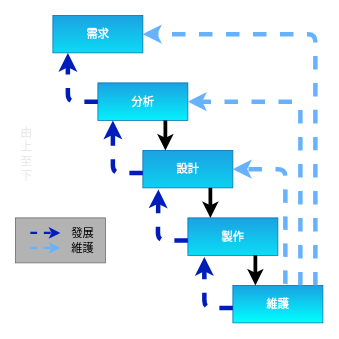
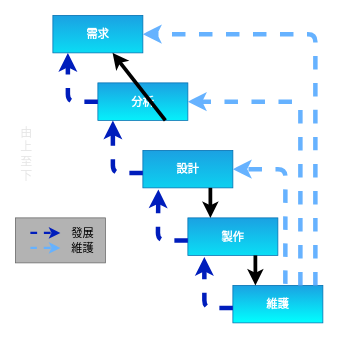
(165, 130) -> (142, 91)
